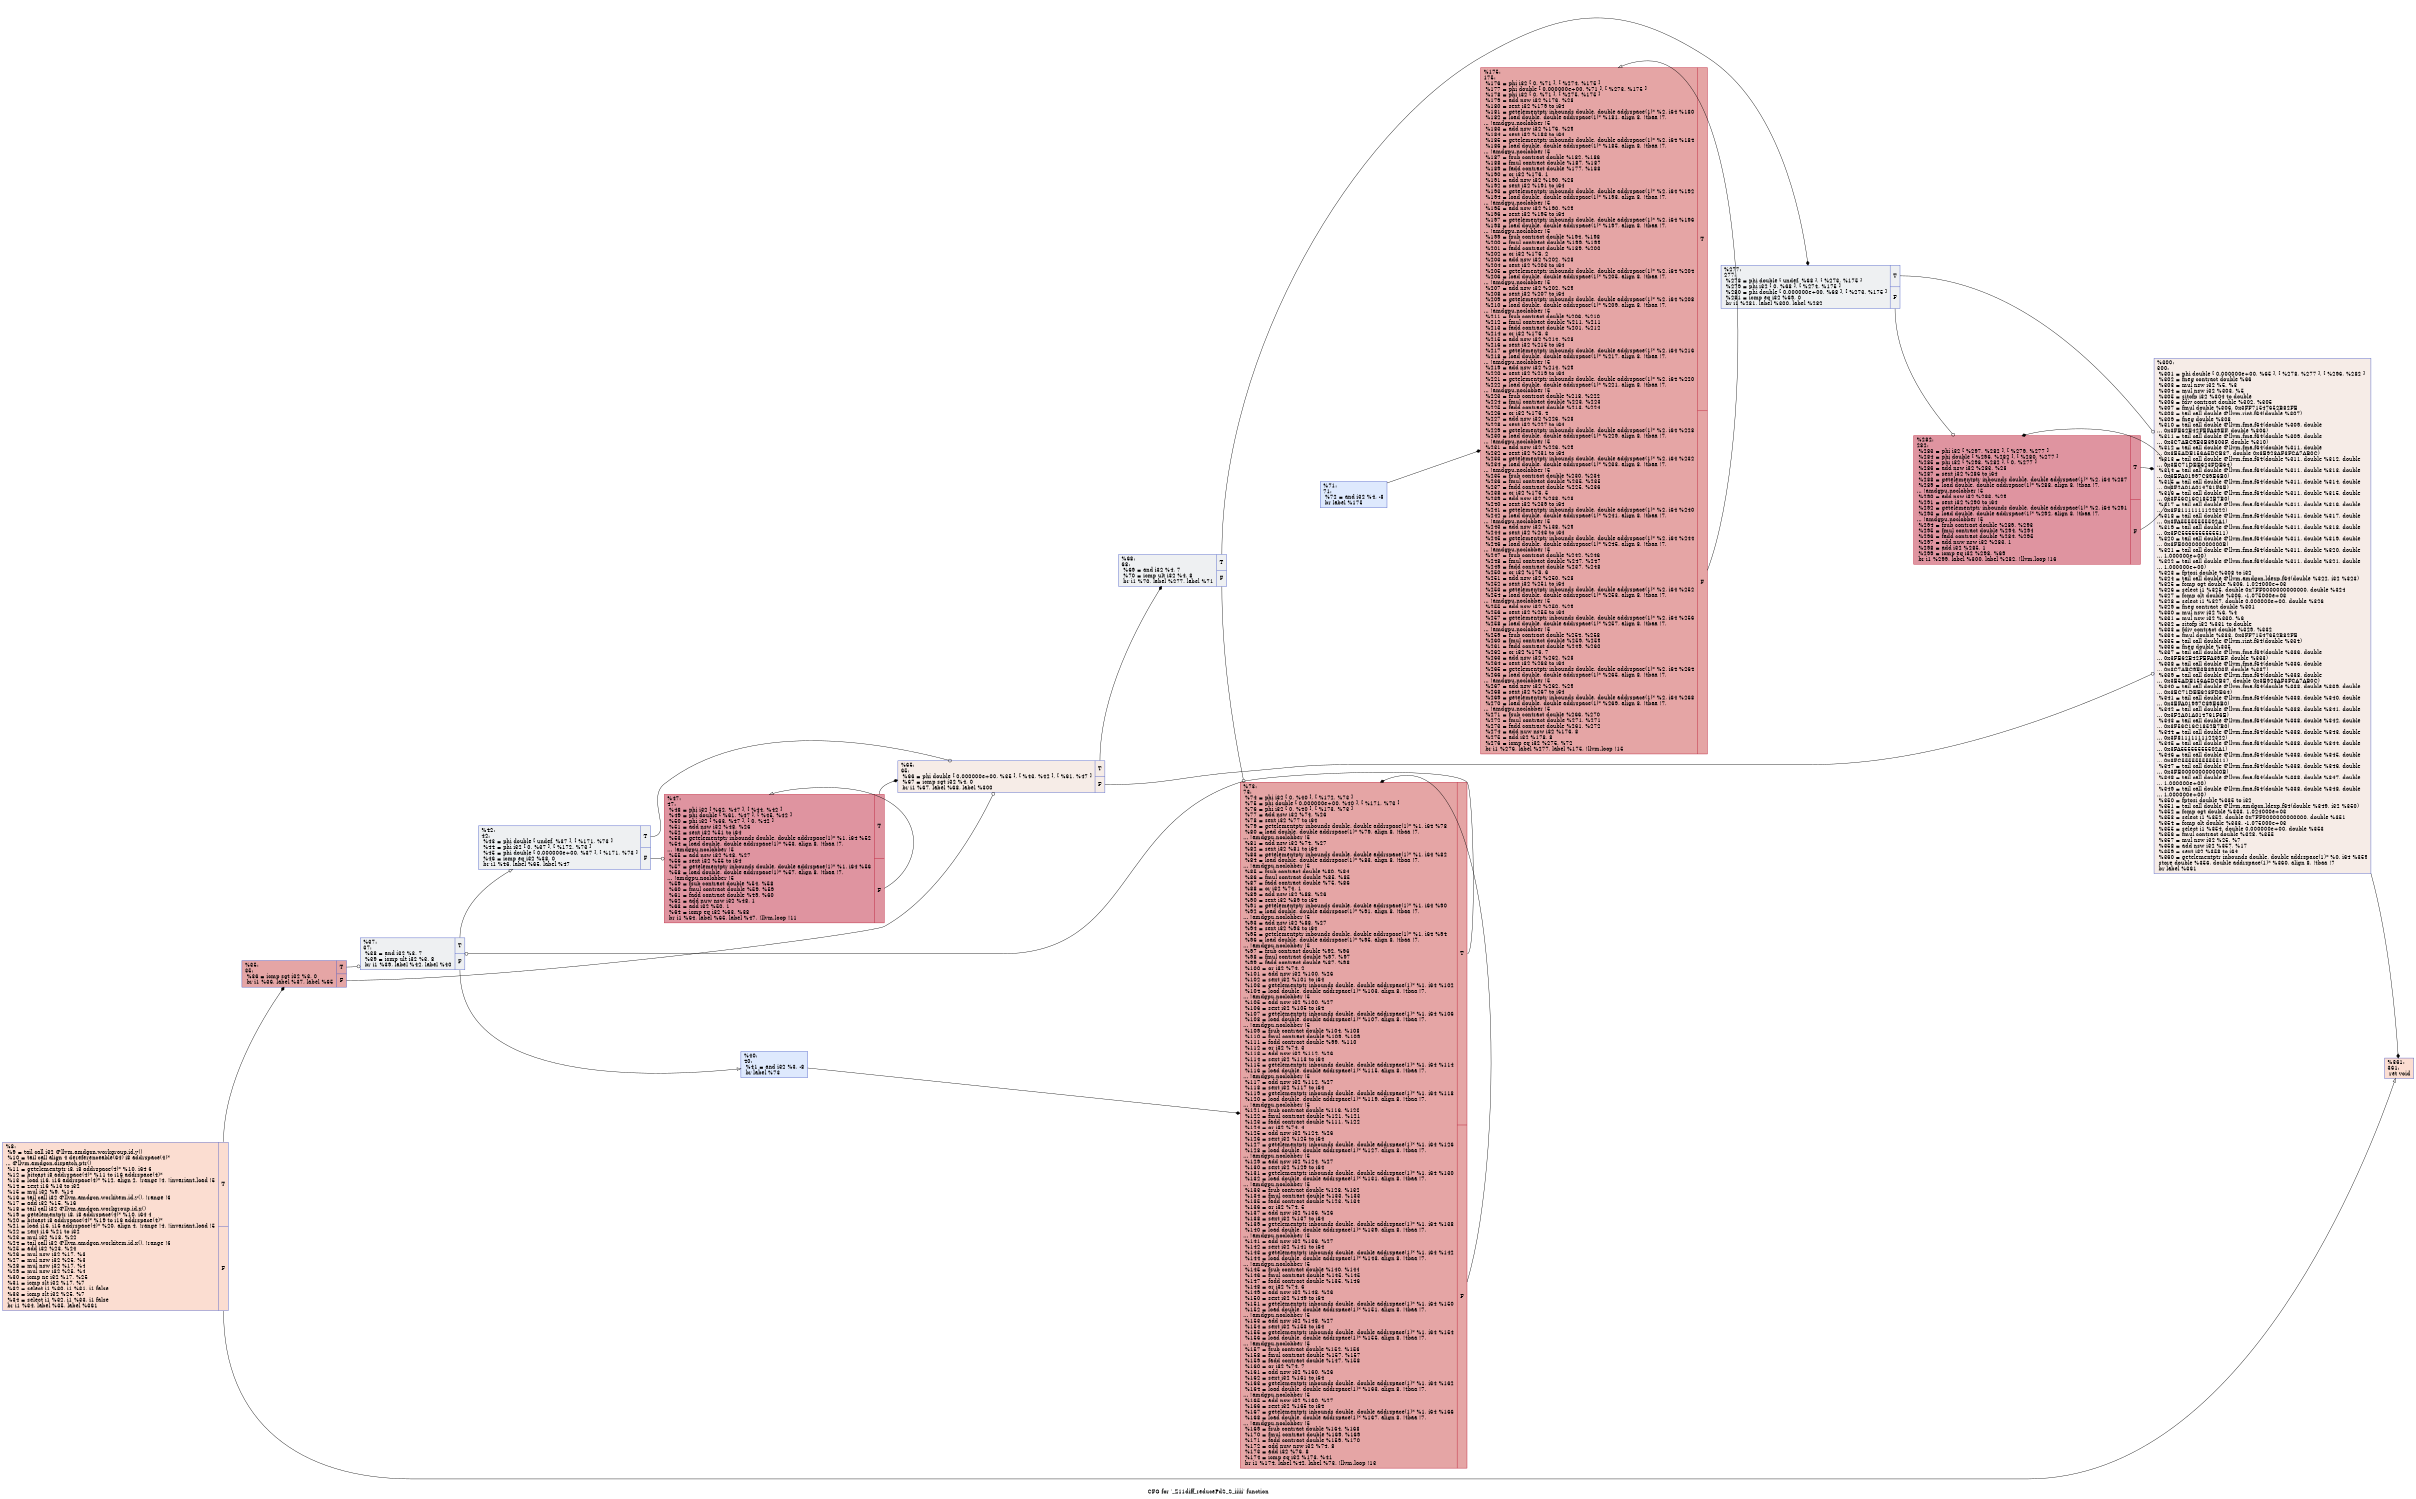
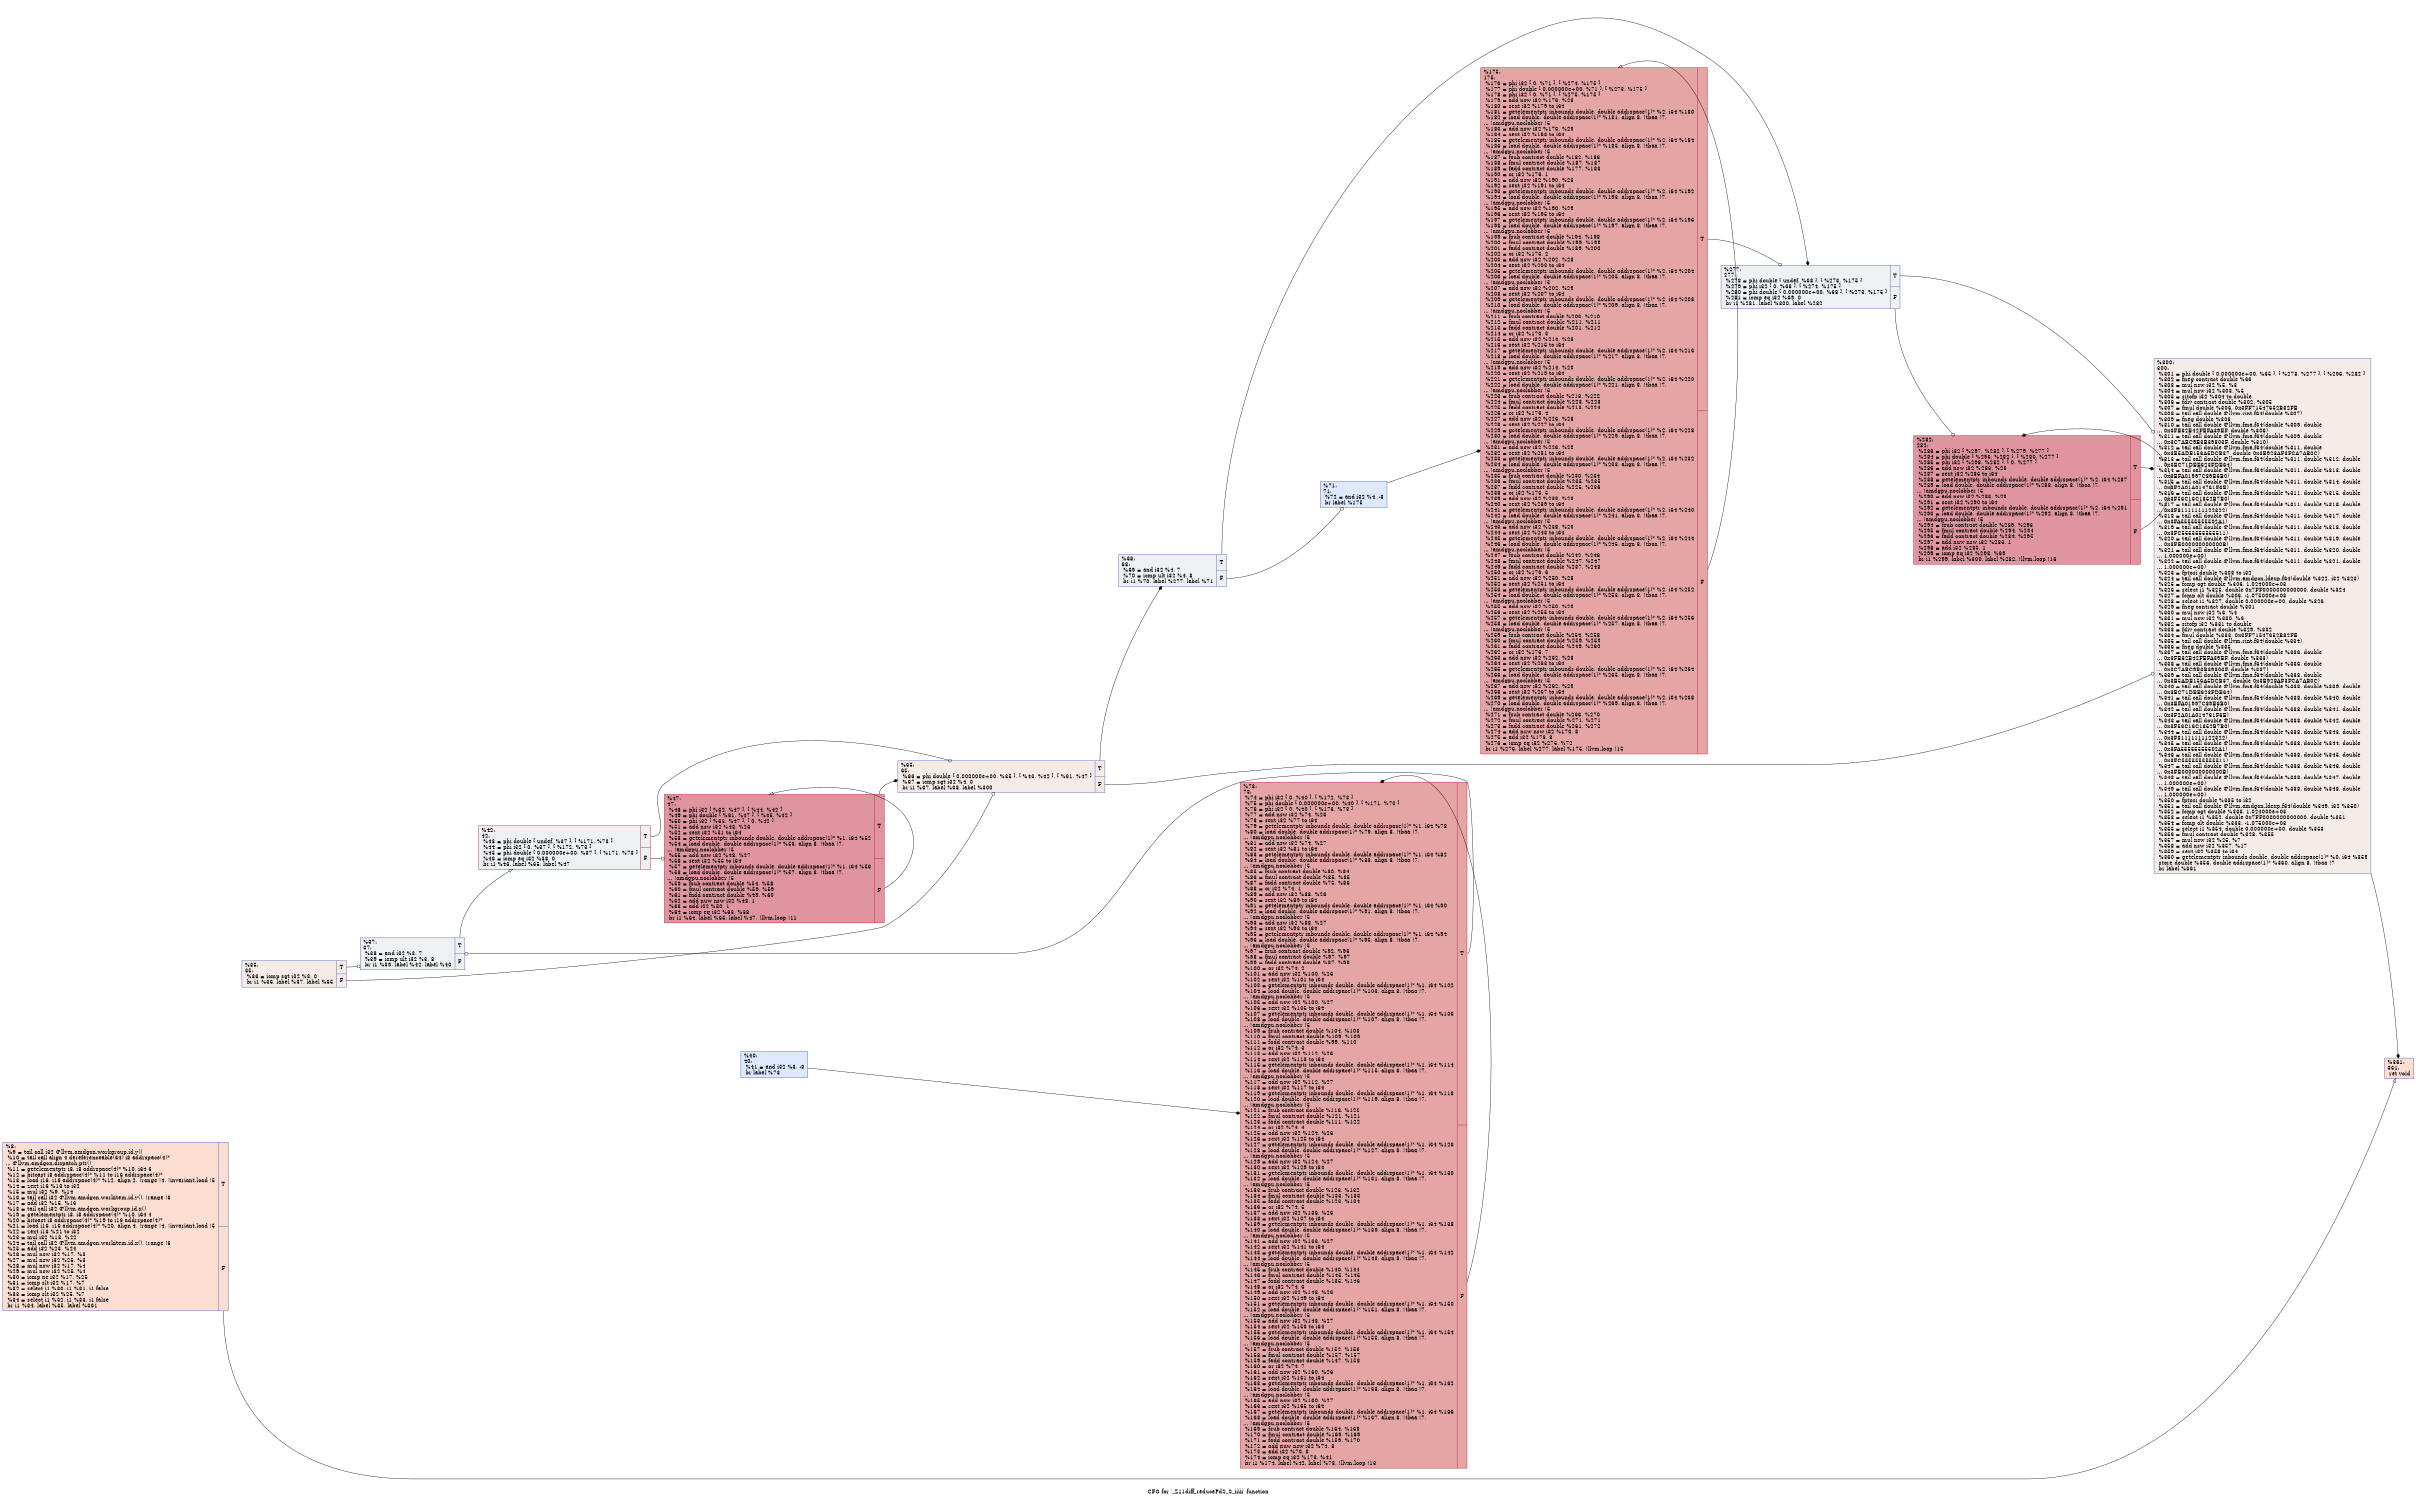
none -> (1745, 247)
(1529, 527) -> (1529, 527)
(1228, 684) -> (1290, 556)
(565, 848) -> (565, 848)
(294, 974) -> (294, 974)
(242, 1062) -> none
(574, 1067) -> none
